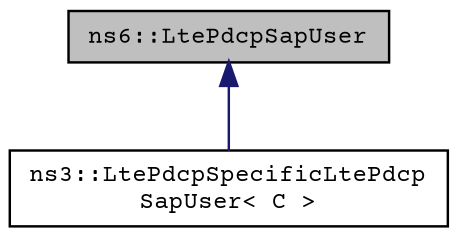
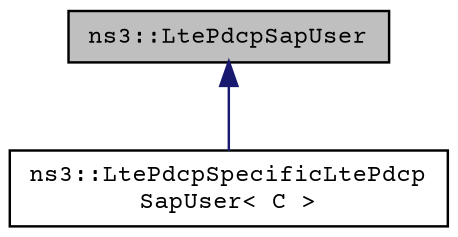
(229, 37) -> (229, 37)
